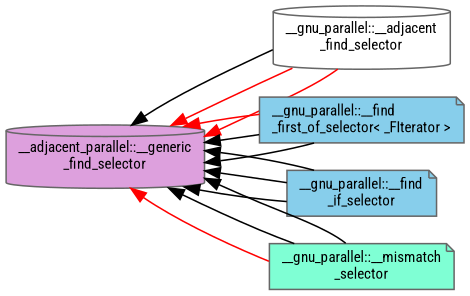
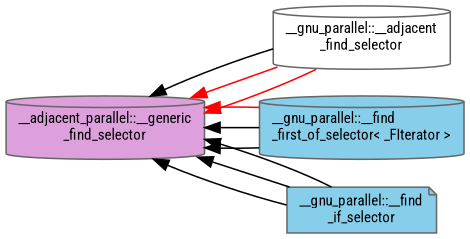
(362, 120) -> (362, 128)
(362, 267) -> none
